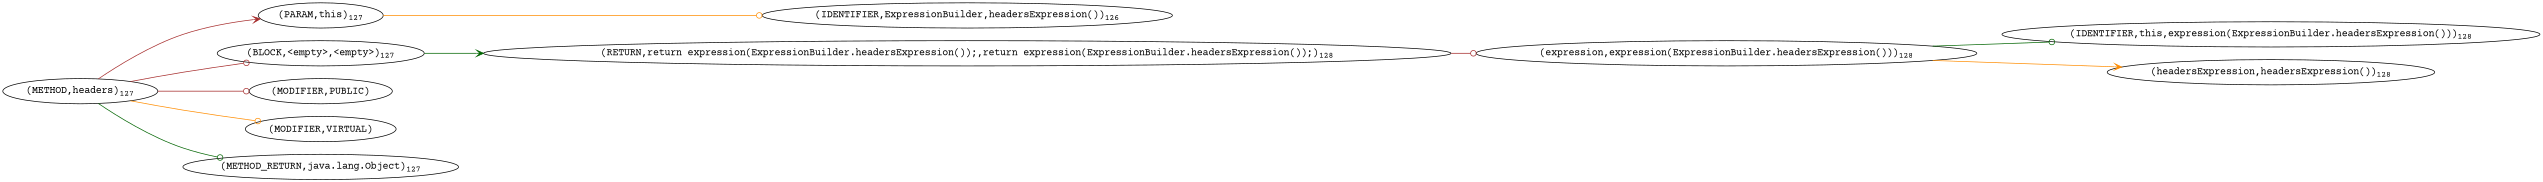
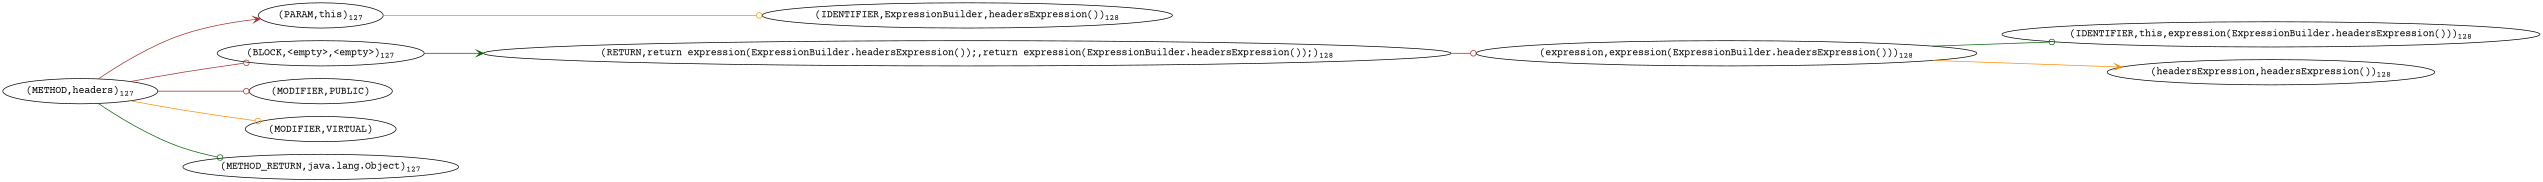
(1112, 14) -> (1112, 14)
